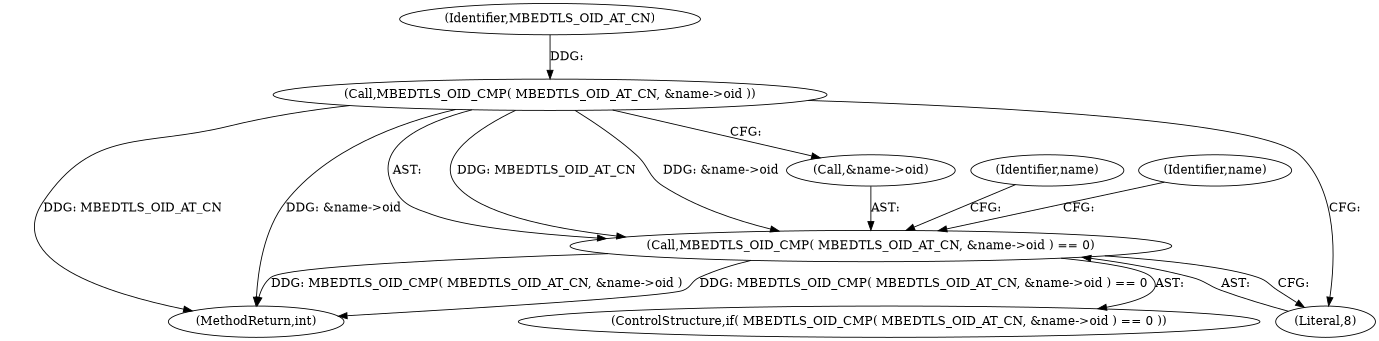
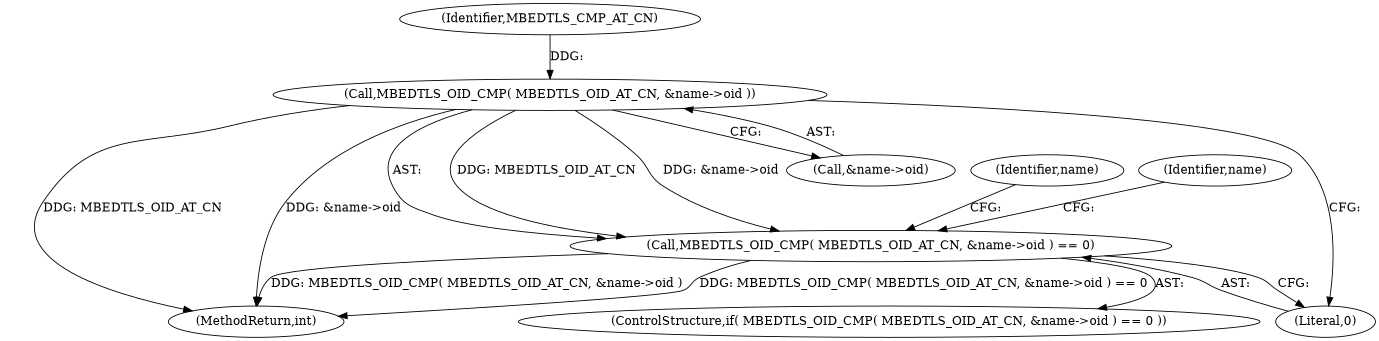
(550, 19) -> (550, 19)
(871, 204) -> (770, 126)
(1326, 322) -> (1326, 322)
